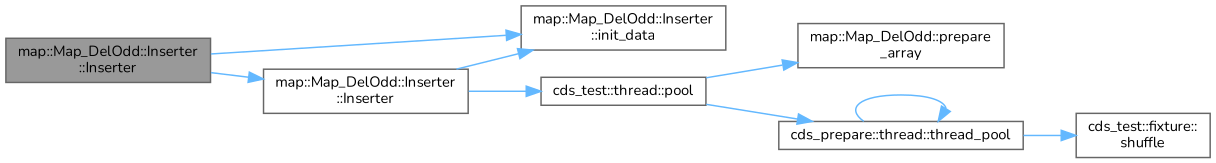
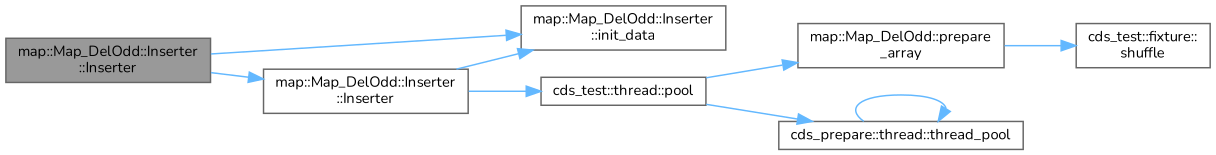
(1042, 135) -> (1033, 46)
